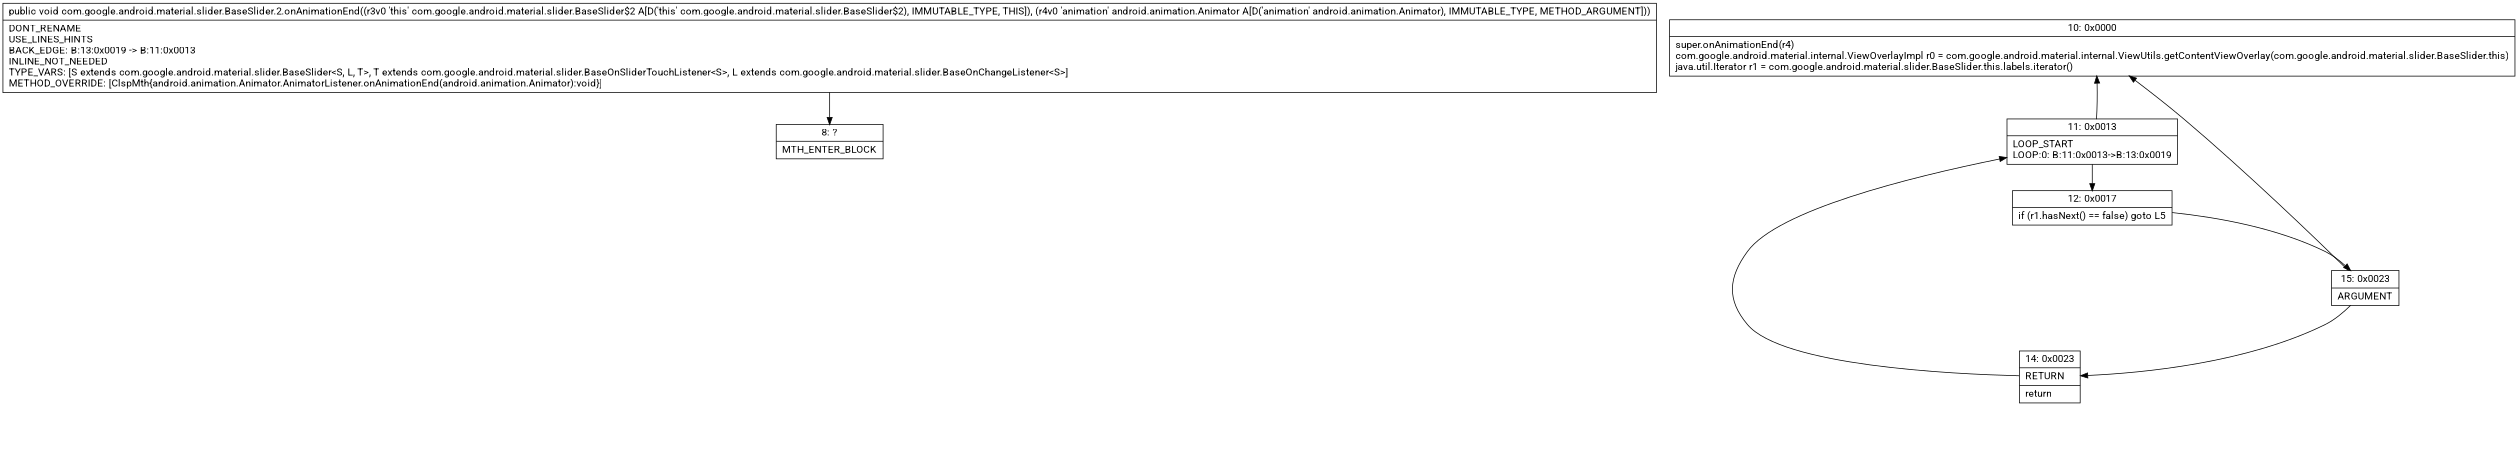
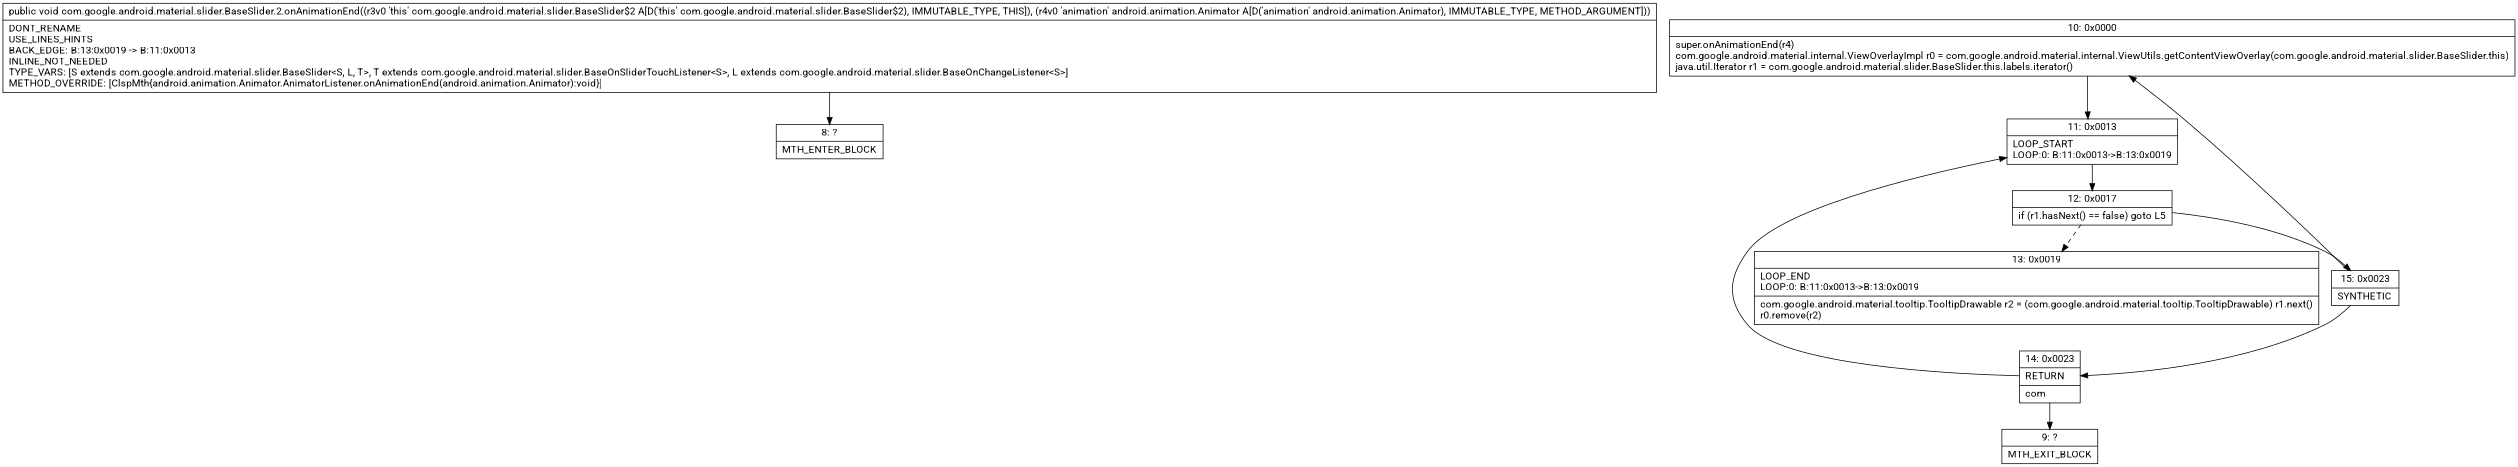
(2097, 101) -> (2087, 94)
none -> (2037, 288)
(2365, 296) -> (2365, 296)
(2039, 394) -> (2036, 394)
none -> (2050, 446)
